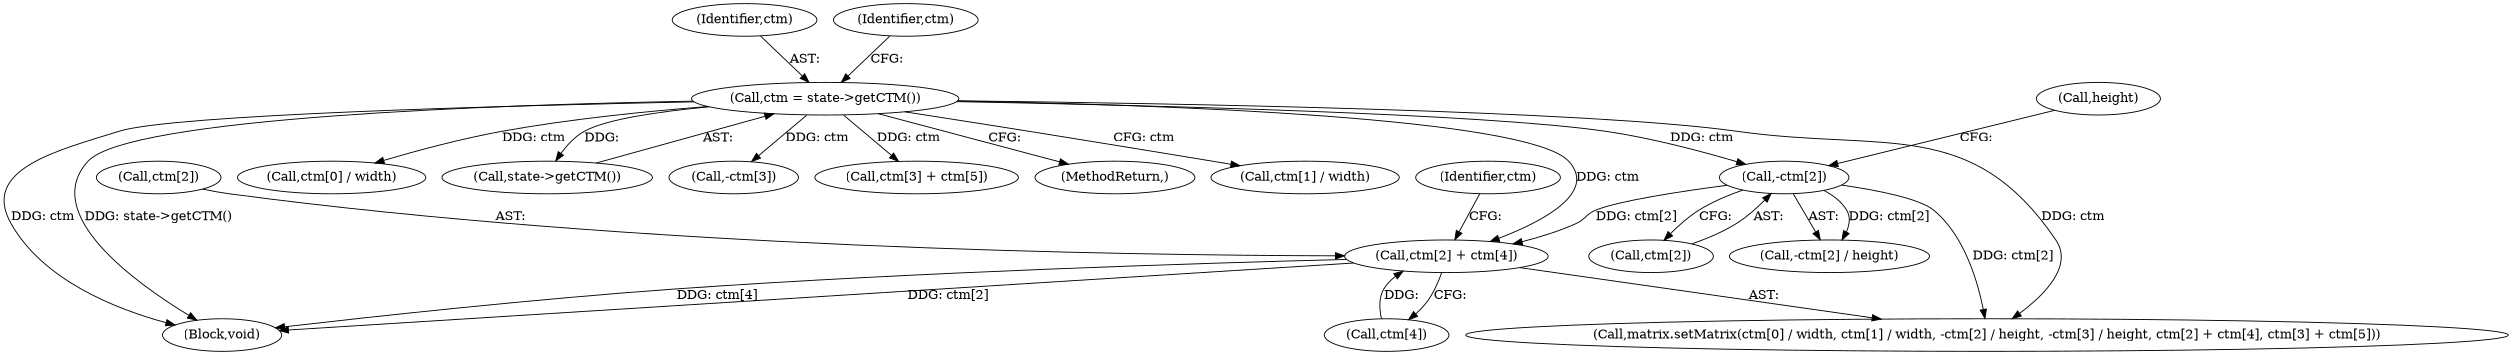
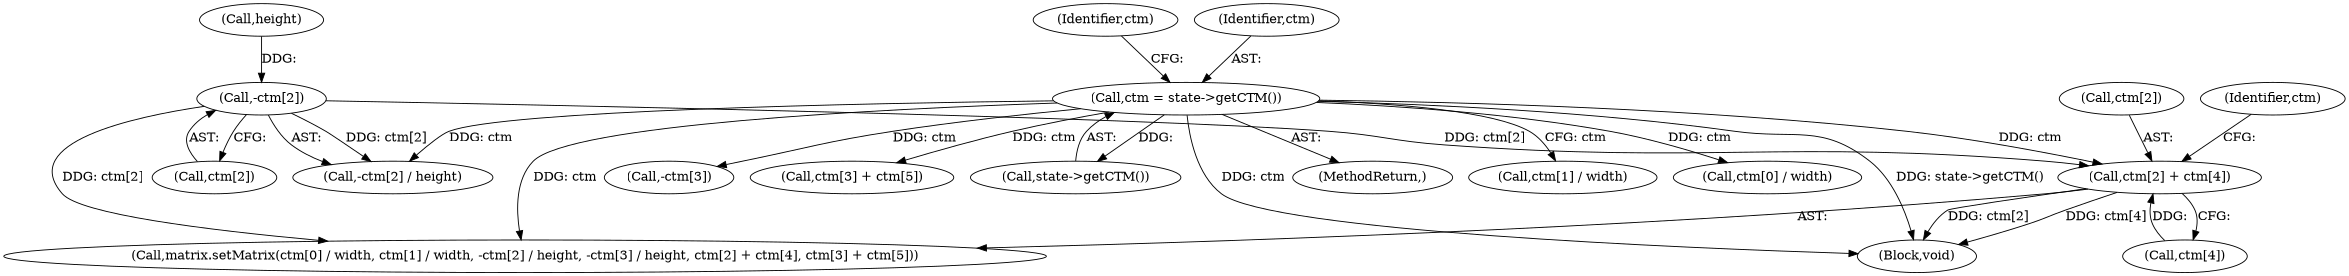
(1427, 117) -> (811, 106)
(1007, 138) -> (1308, 138)
(1978, 138) -> (281, 59)
